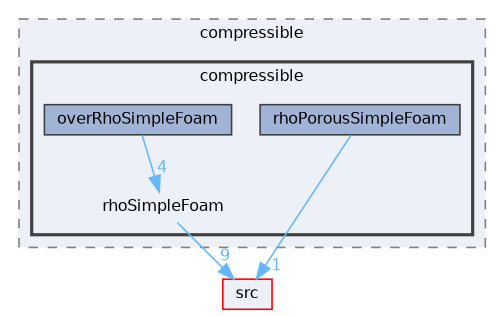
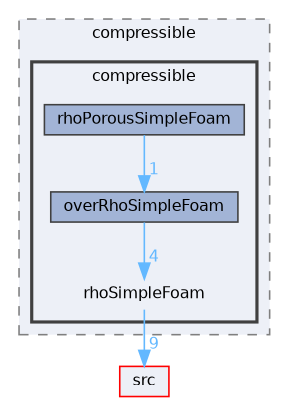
(308, 200) -> (144, 156)
